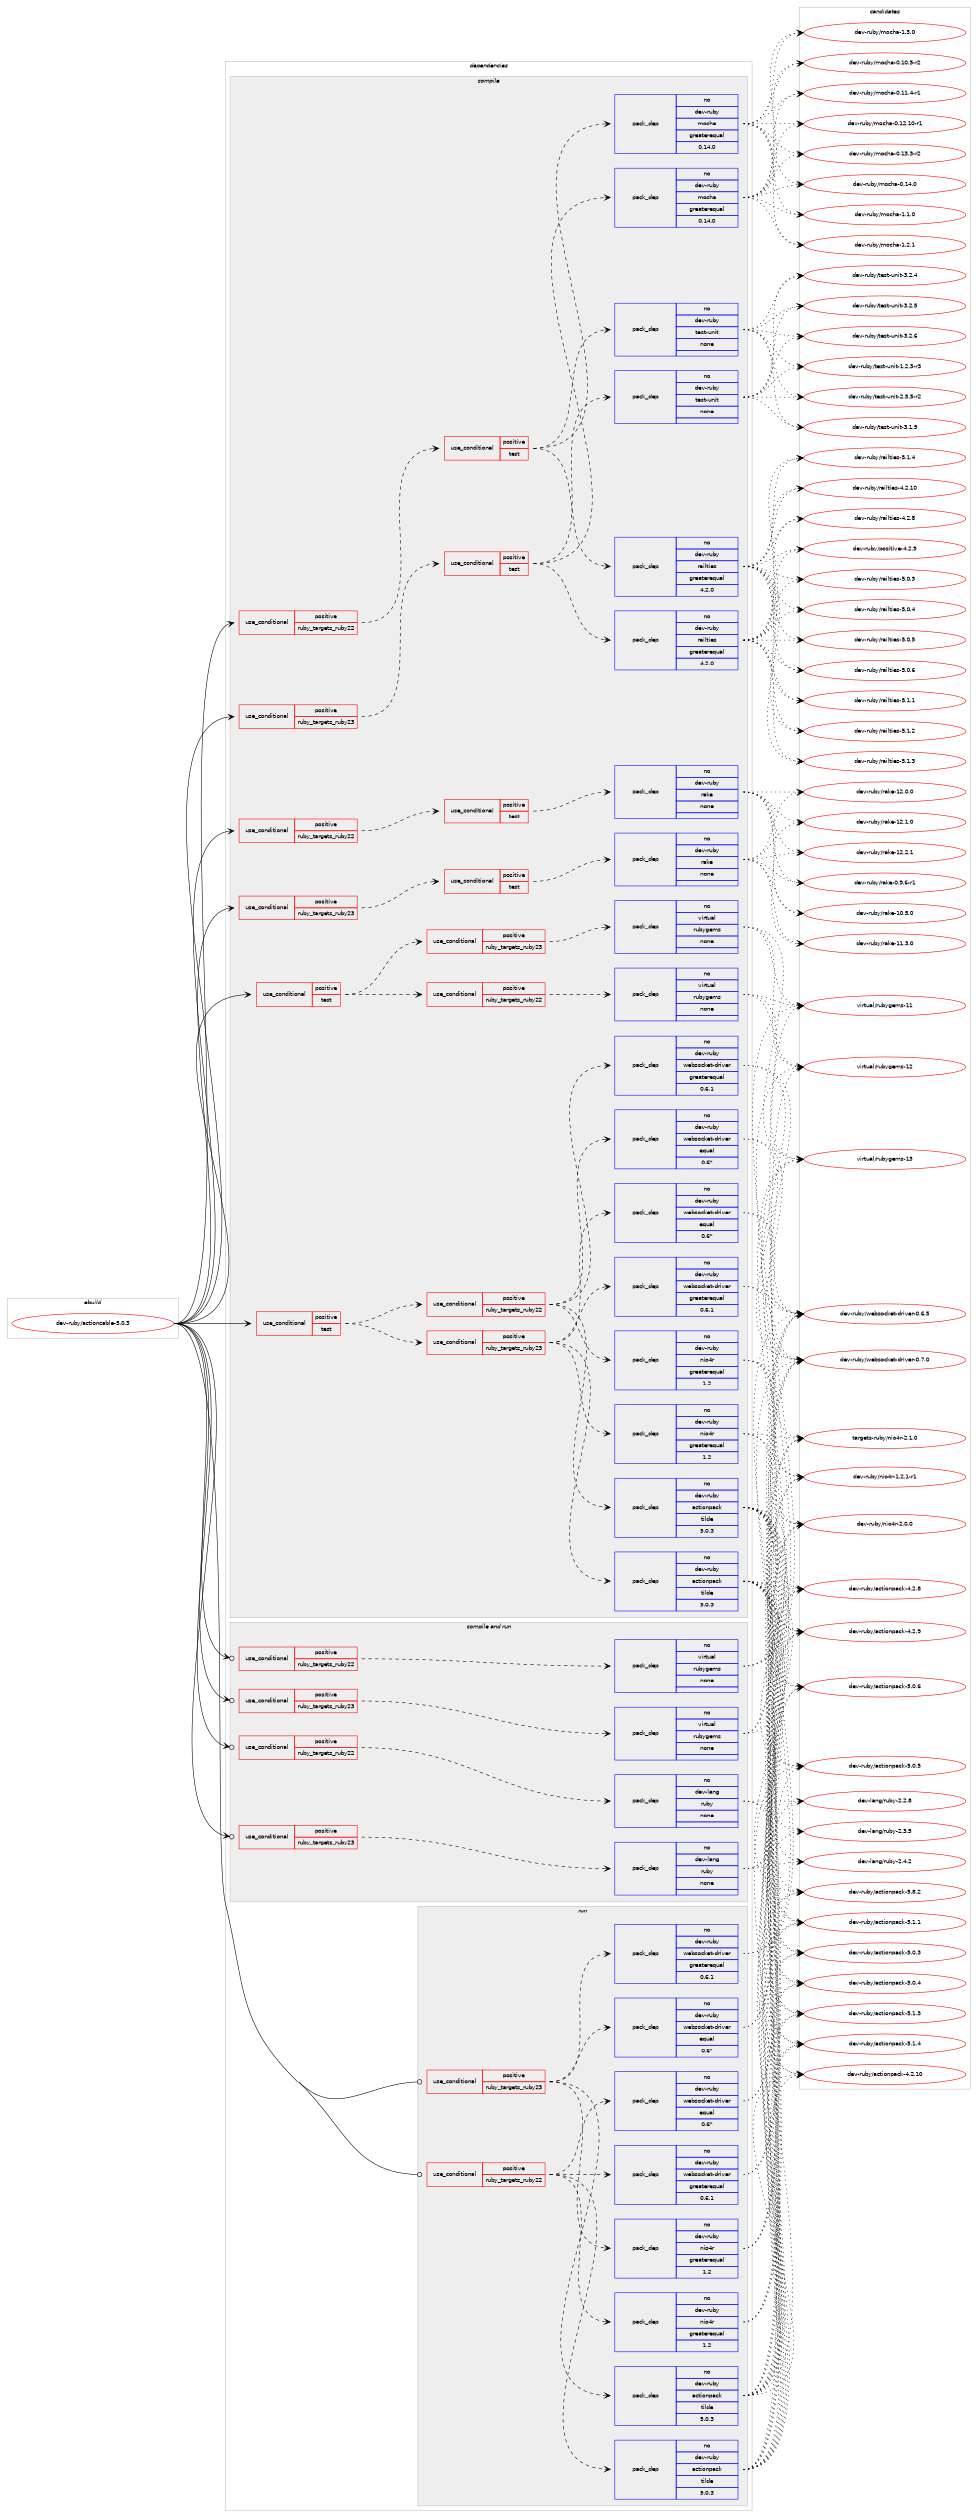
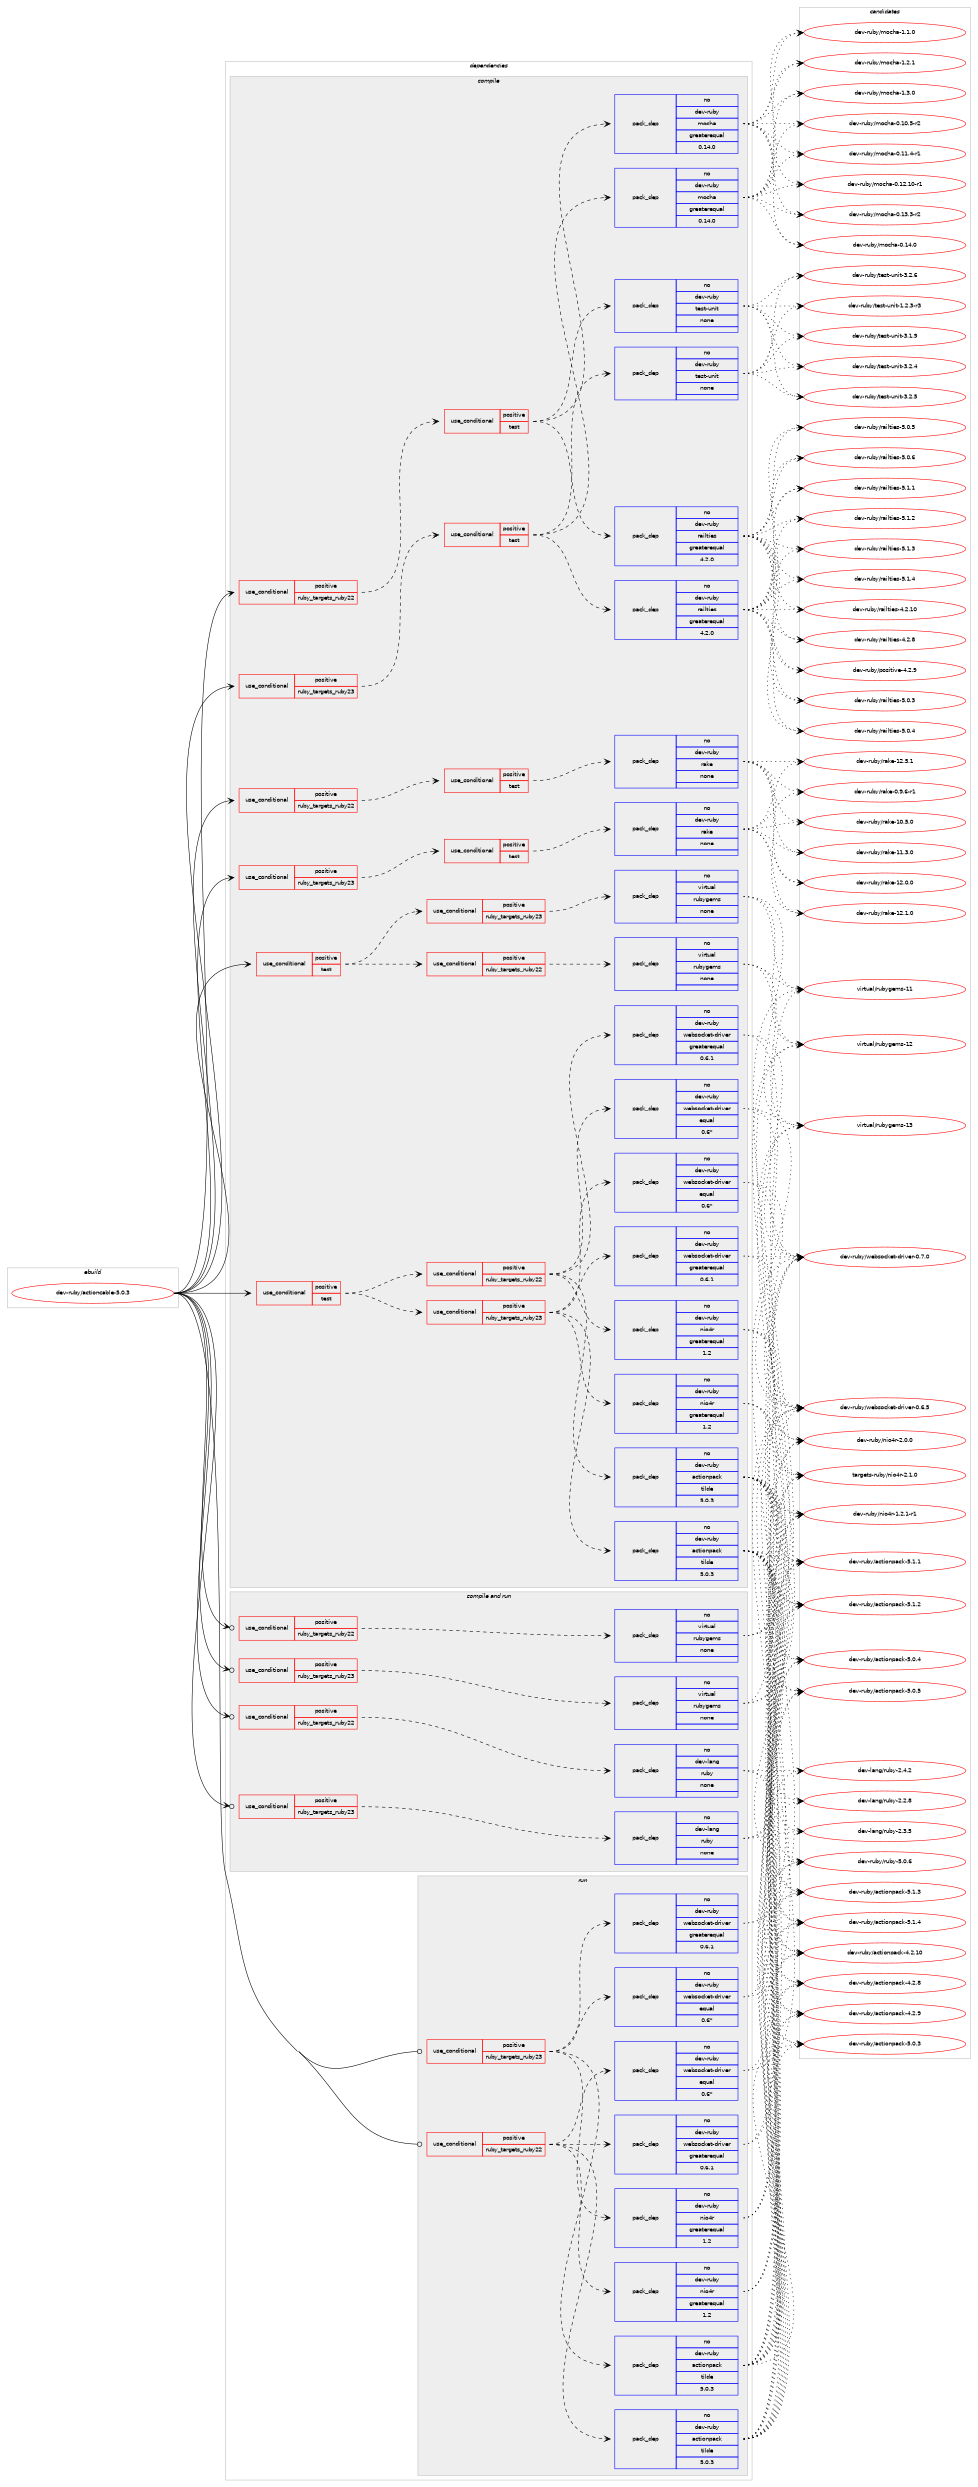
(885, 397) -> none
(885, 853) -> (885, 762)
(885, 1687) -> (885, 1862)
(885, 1892) -> (885, 1605)
